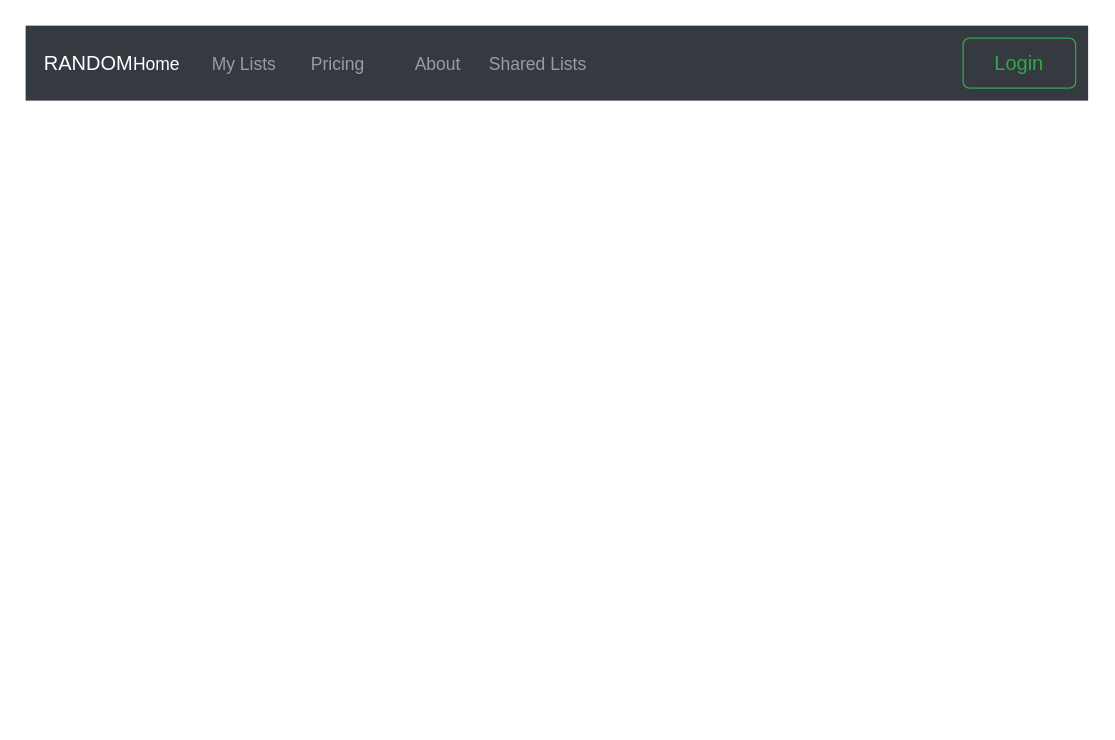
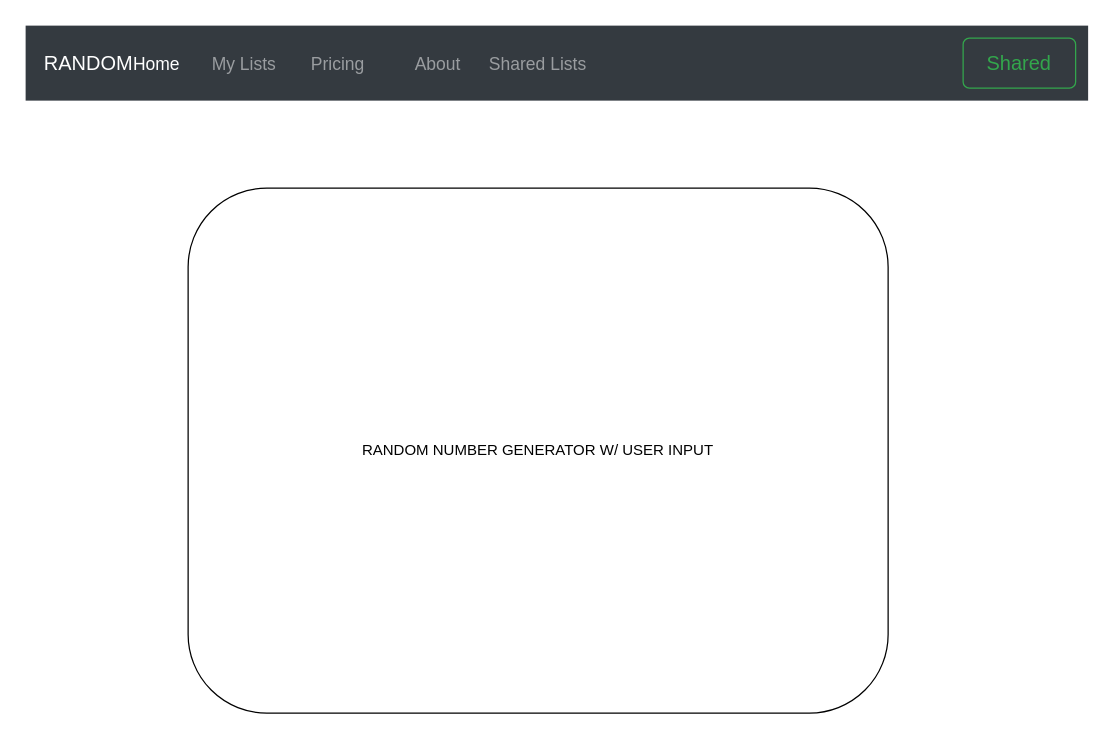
(1019, 63) -> (1019, 63)
none -> (538, 451)
